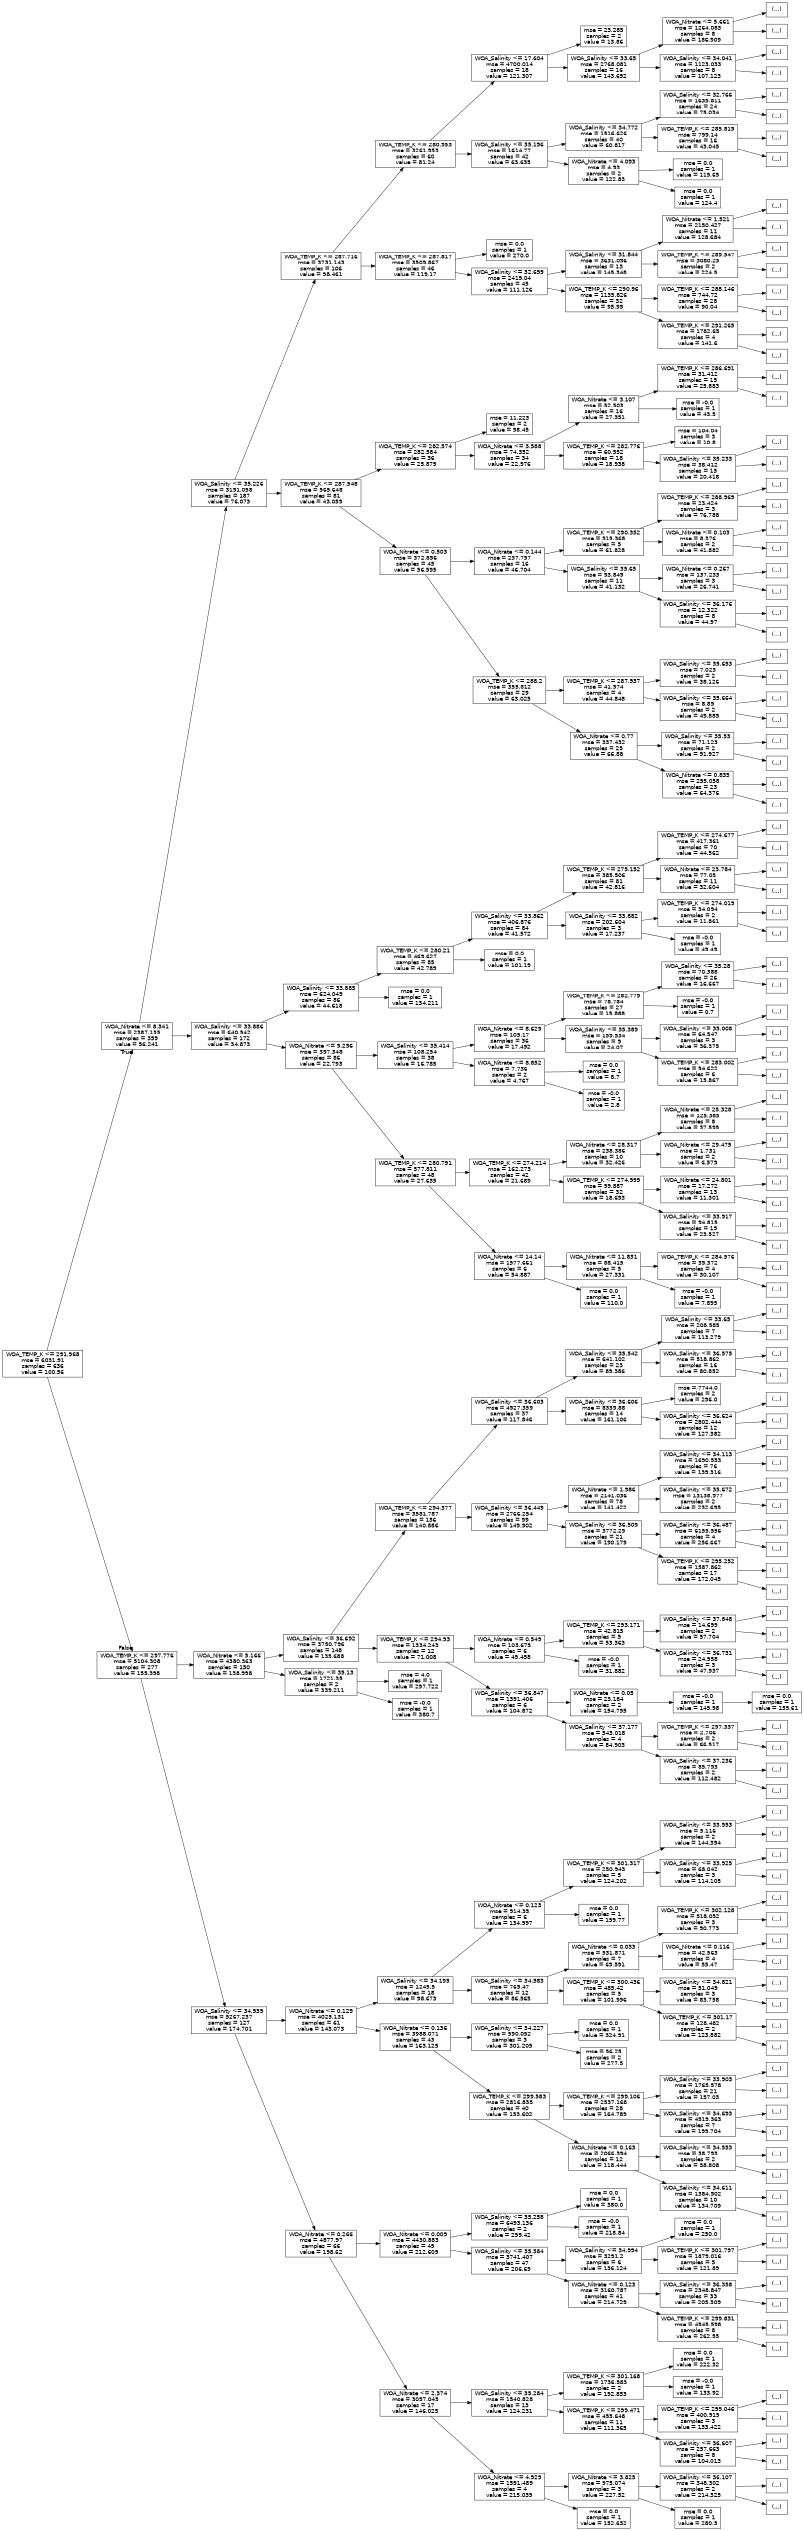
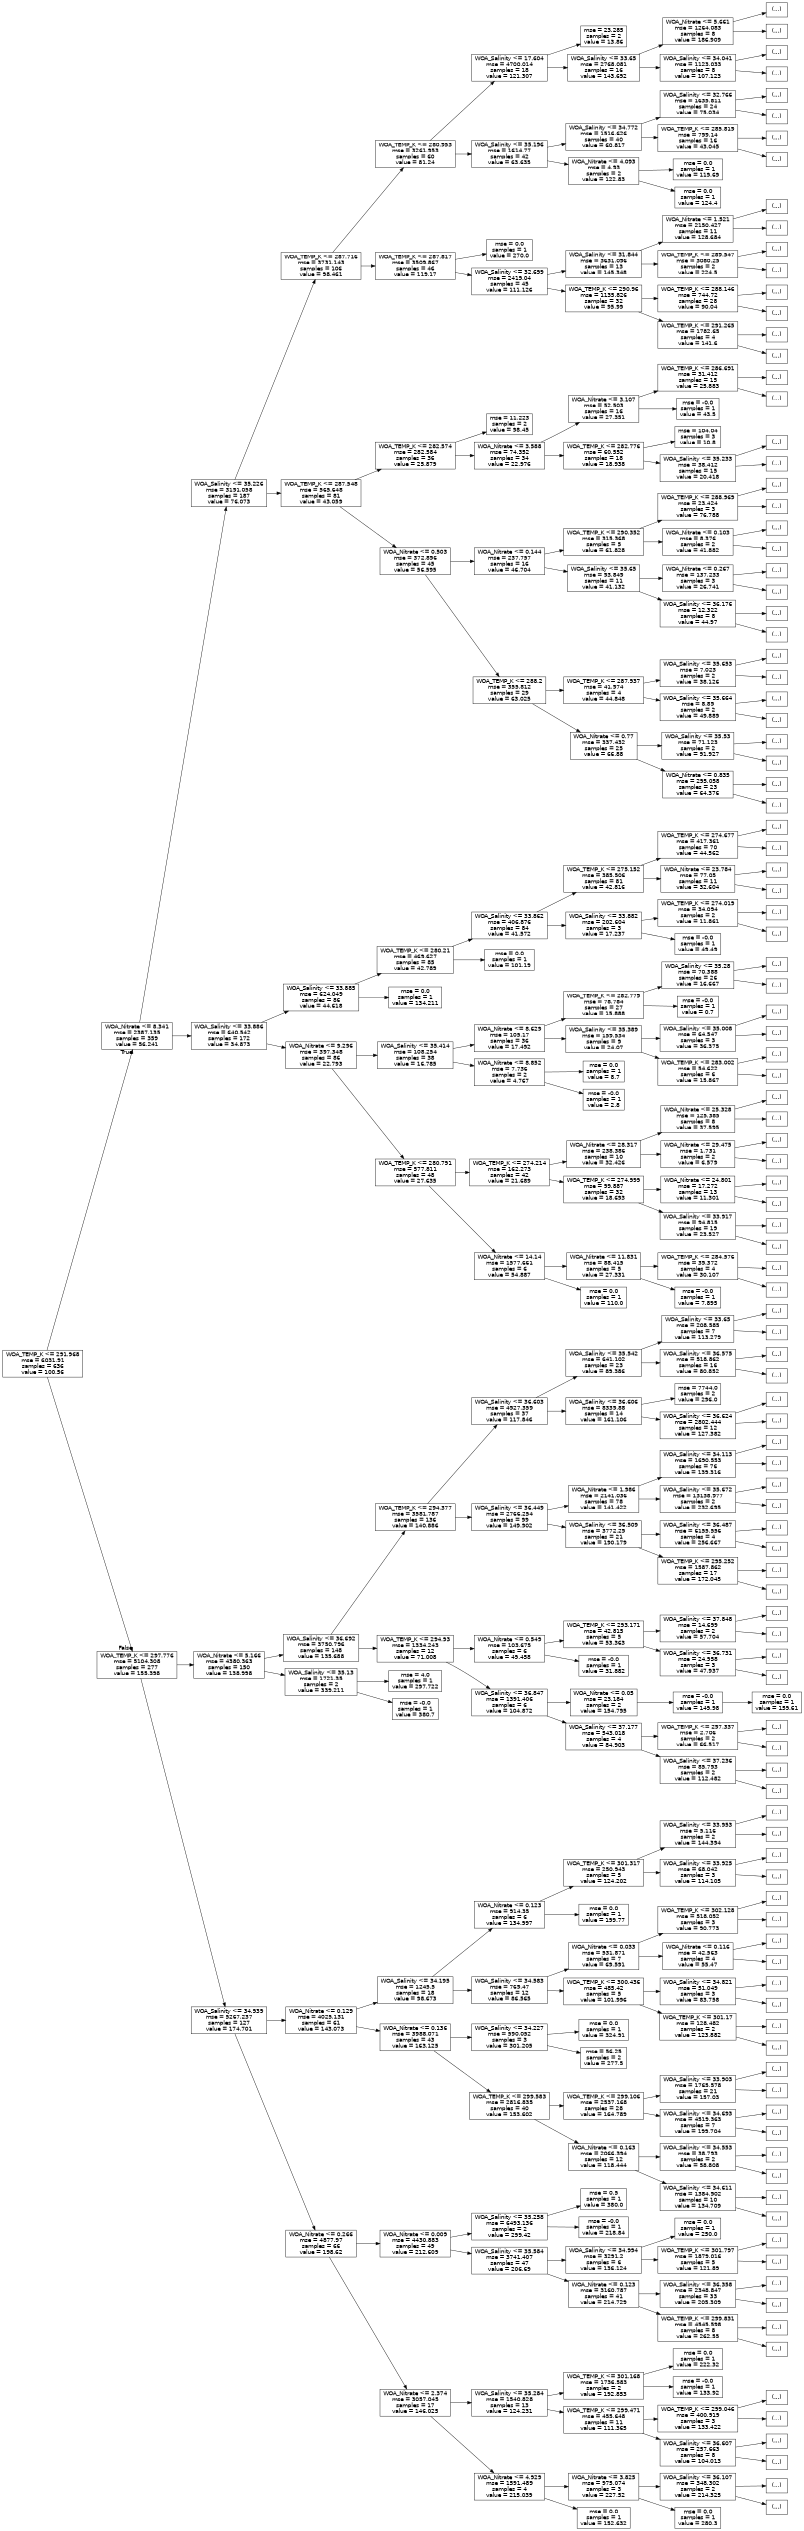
(604, 2199) -> (604, 2199)
